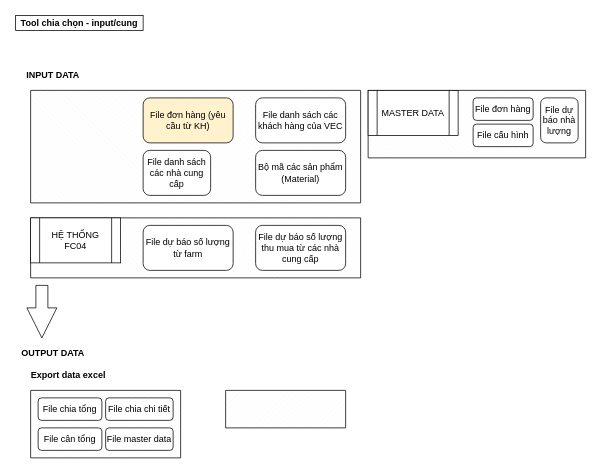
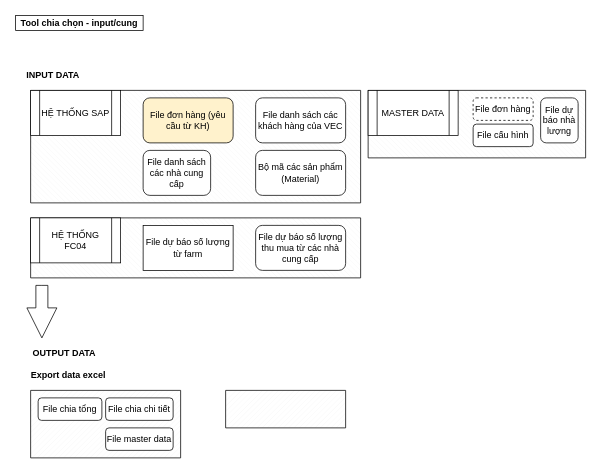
(503, 109) -> (503, 109)
none -> (75, 113)
(188, 248) -> (188, 248)
(53, 353) -> (64, 353)
(70, 439) -> none
